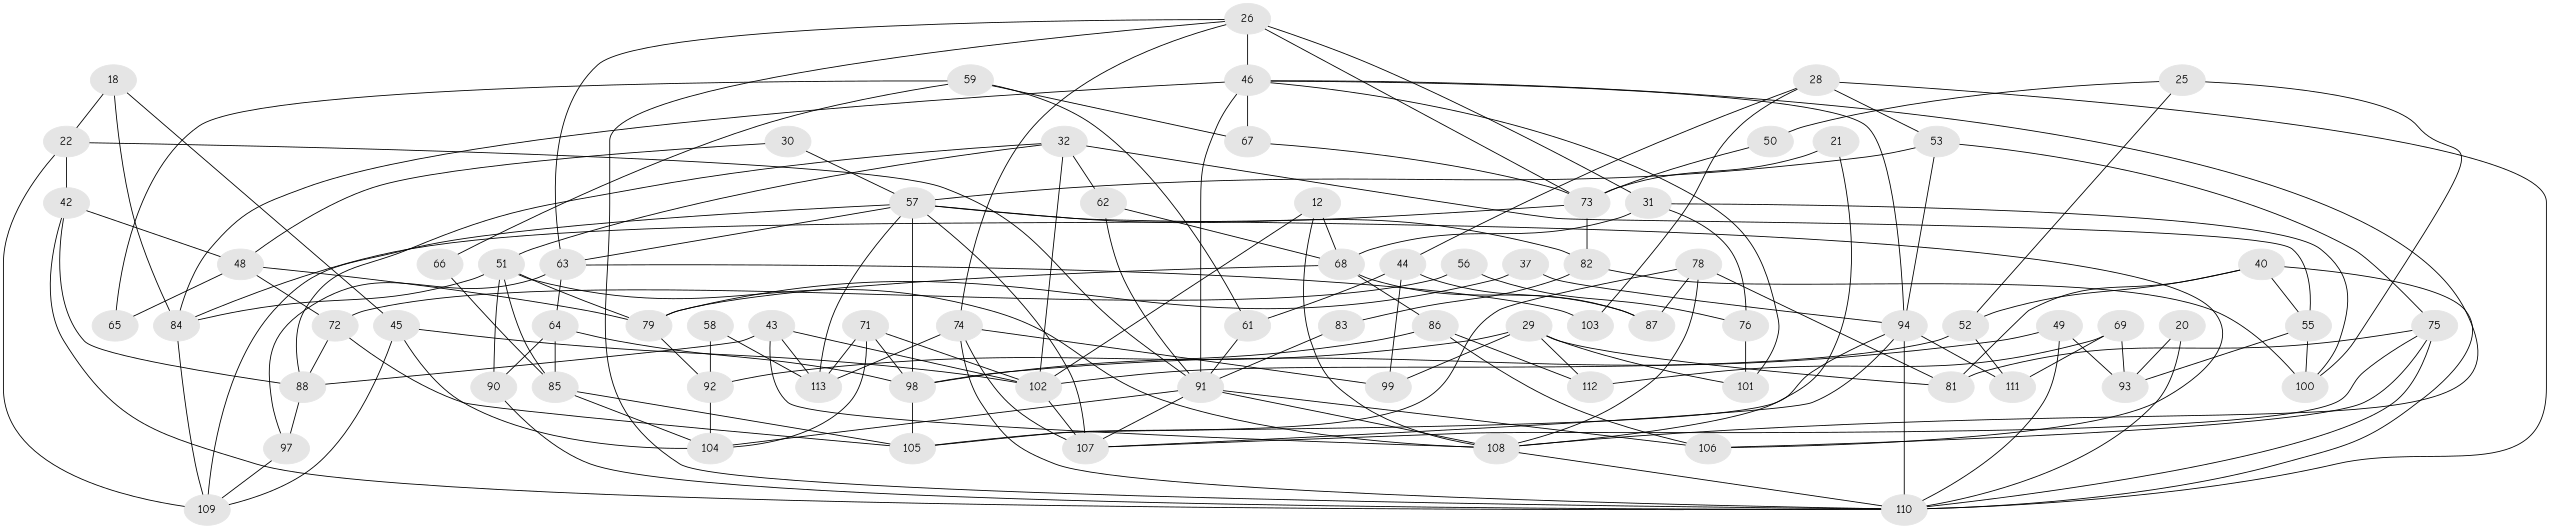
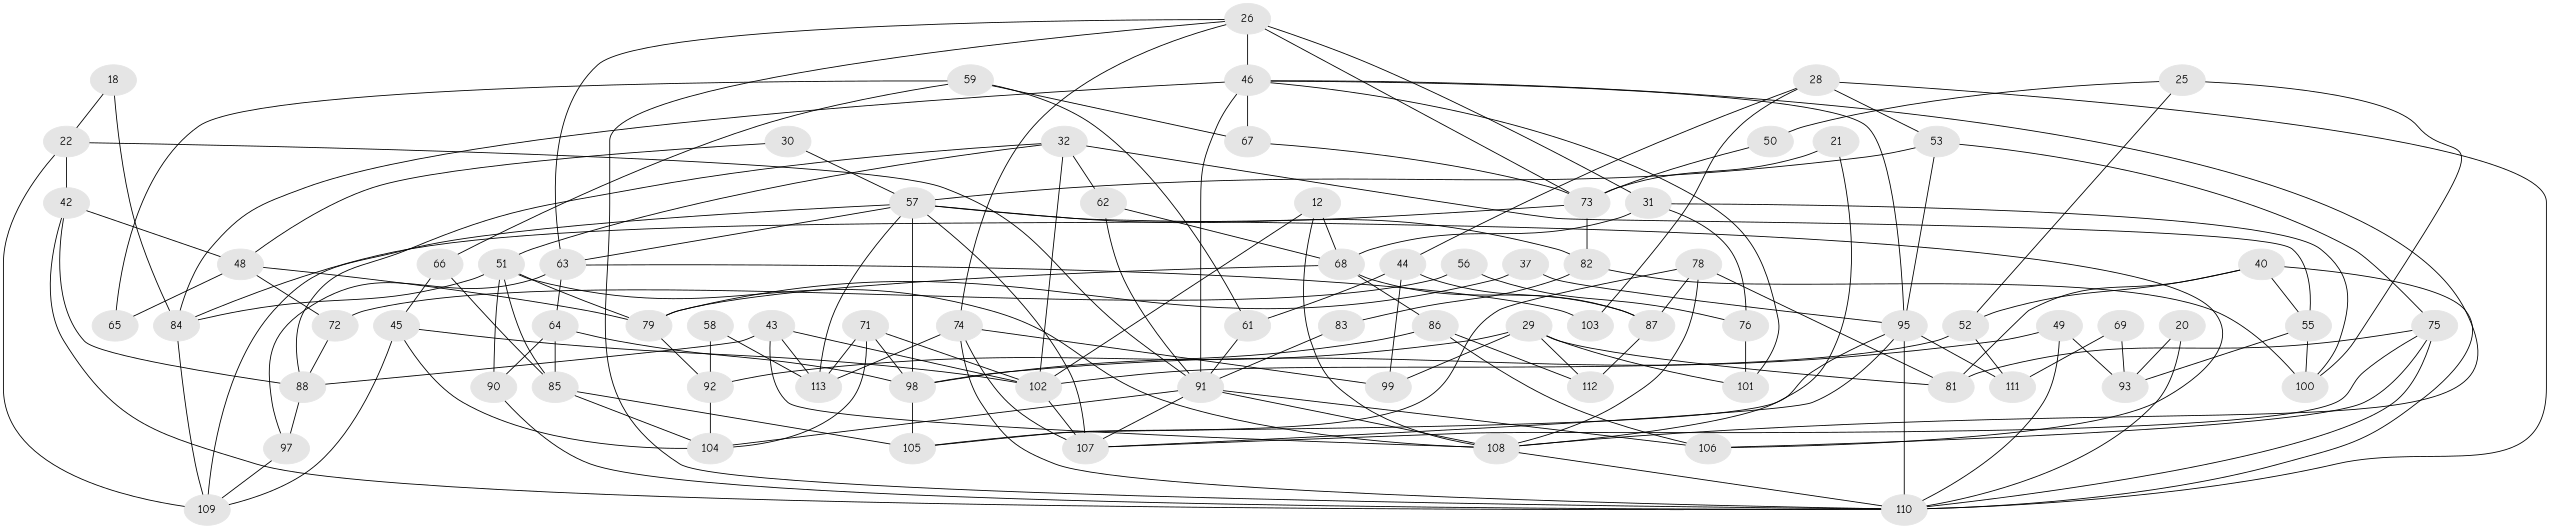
(255, 203) -> (418, 295)
(1904, 326) -> (1904, 326)
(1859, 366) -> (1629, 348)
(611, 420) -> none
